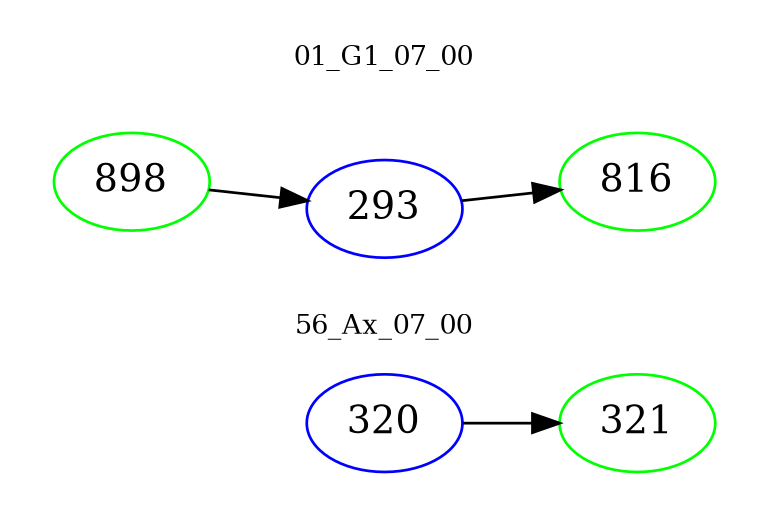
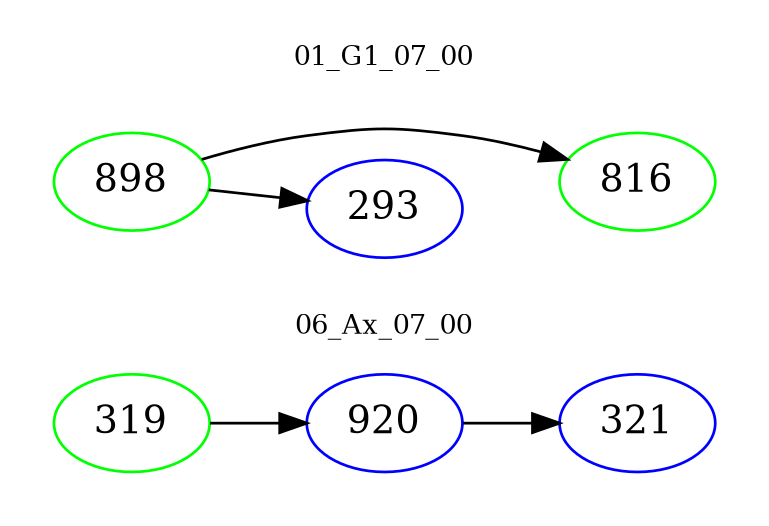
(497, 197) -> (371, 129)
(385, 327) -> (385, 327)
none -> (132, 423)
(385, 423) -> (385, 423)
(637, 423) -> (637, 423)
